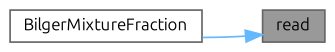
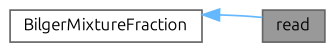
(224, 37) -> (241, 16)
